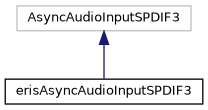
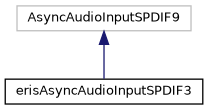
(104, 18) -> (104, 18)
